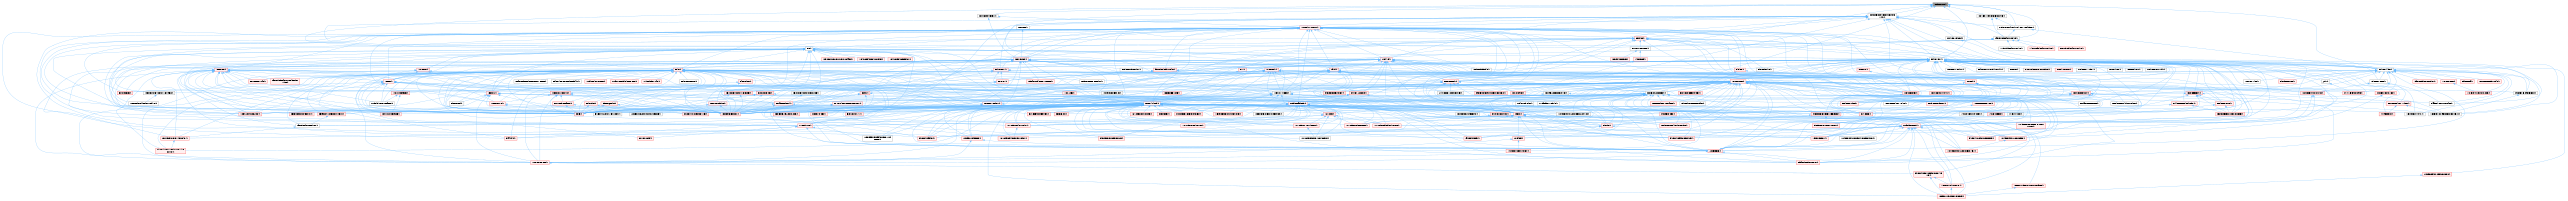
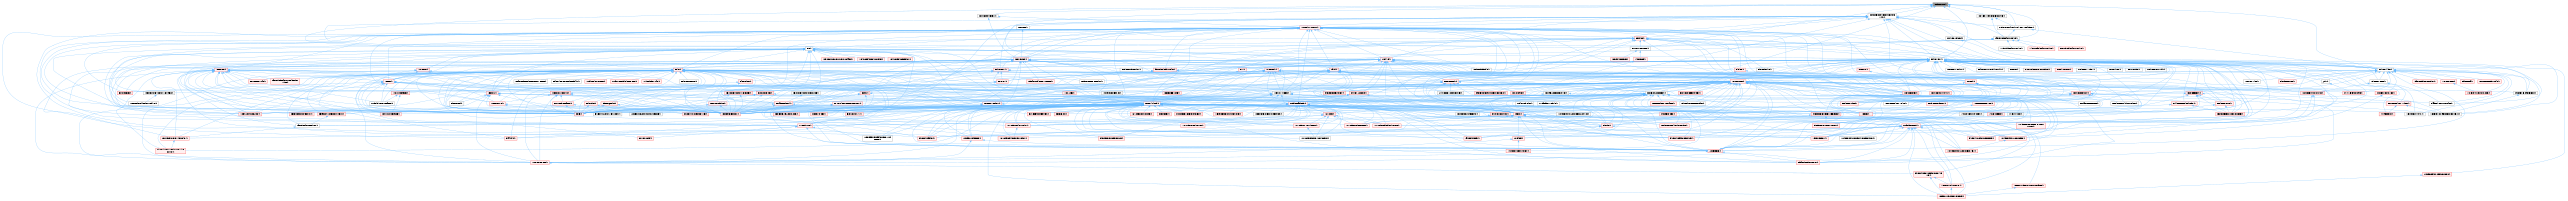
(2134, 70) -> (2134, 70)
(1866, 114) -> (1866, 114)
